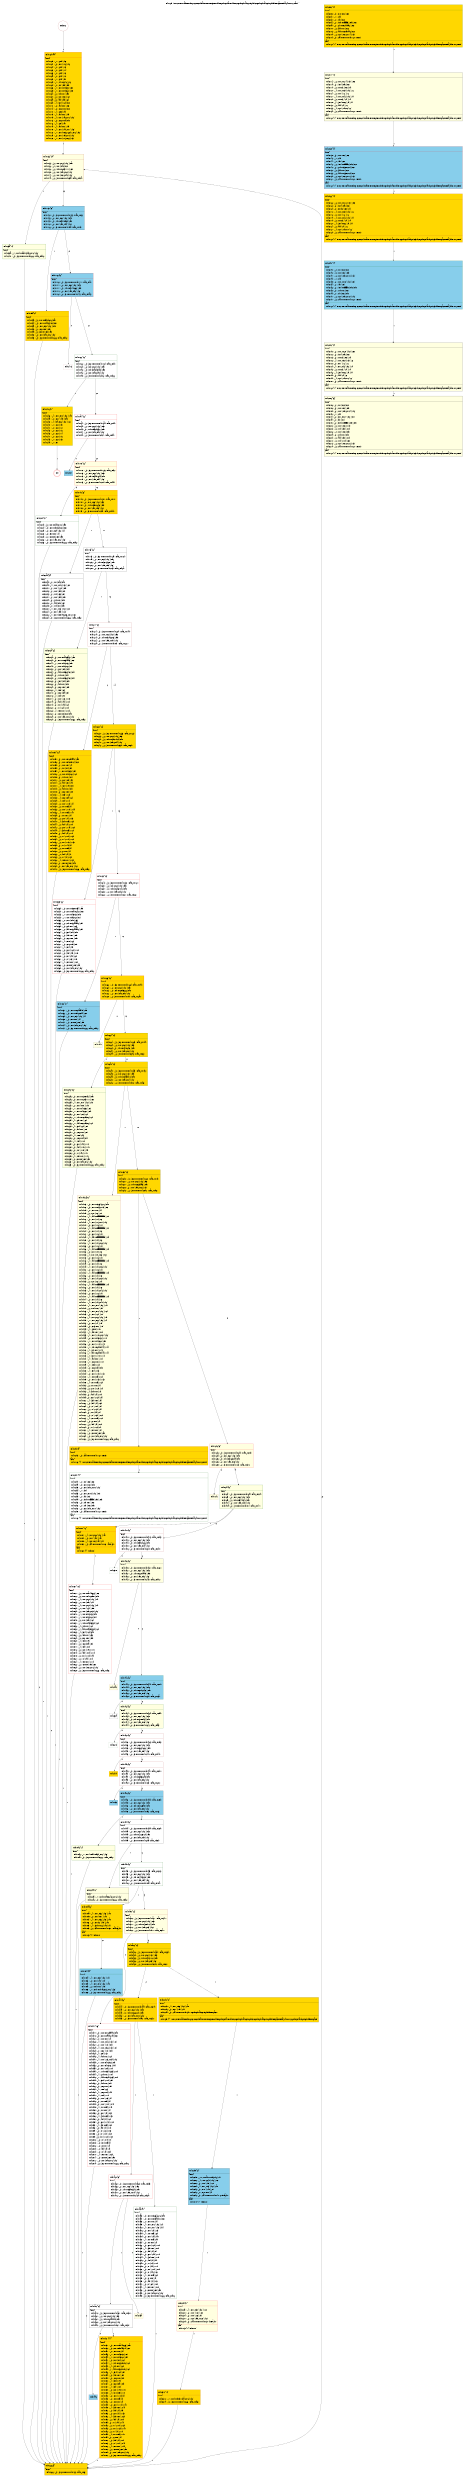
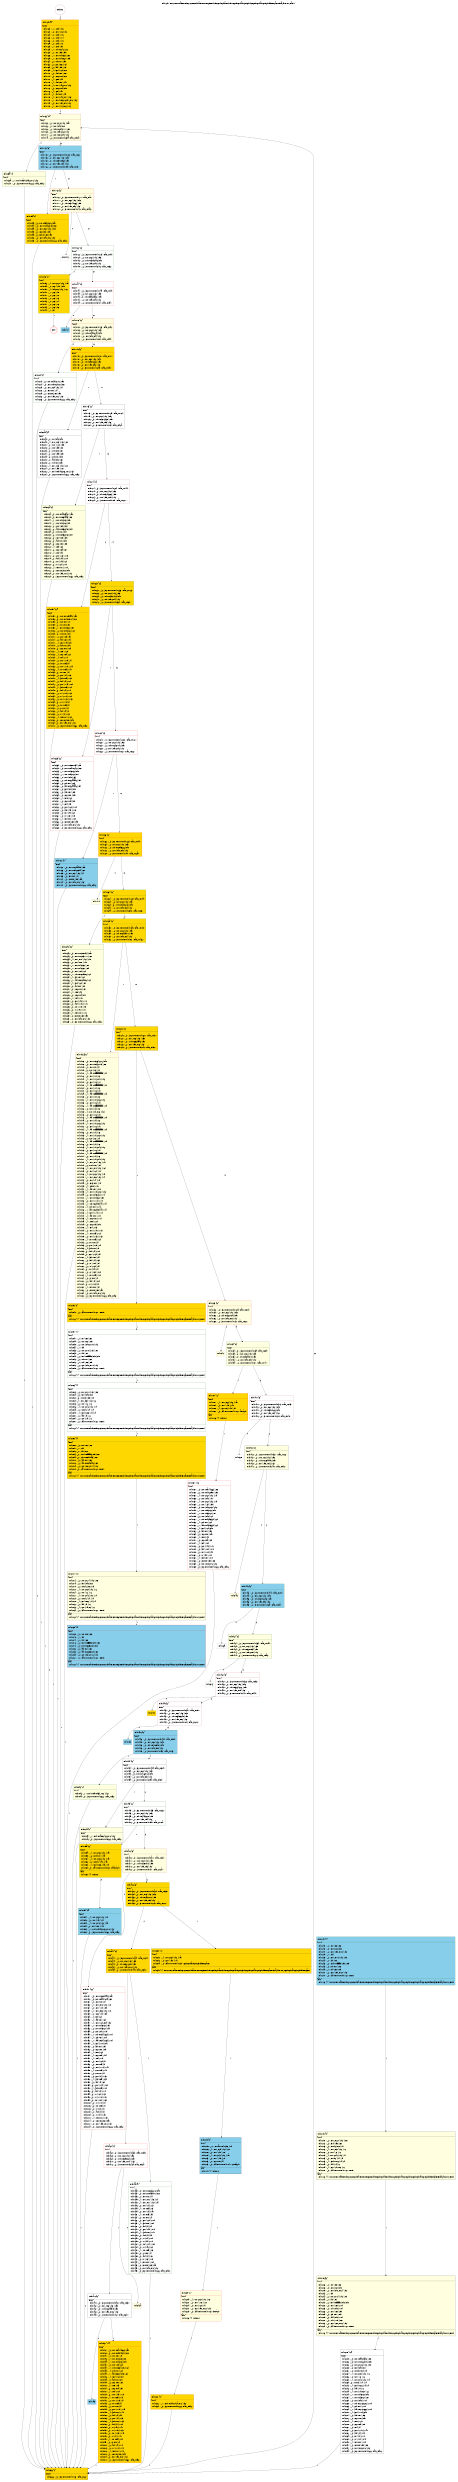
(393, 218) -> none
(72, 285) -> (72, 200)
none -> (136, 1407)
none -> (362, 2402)
